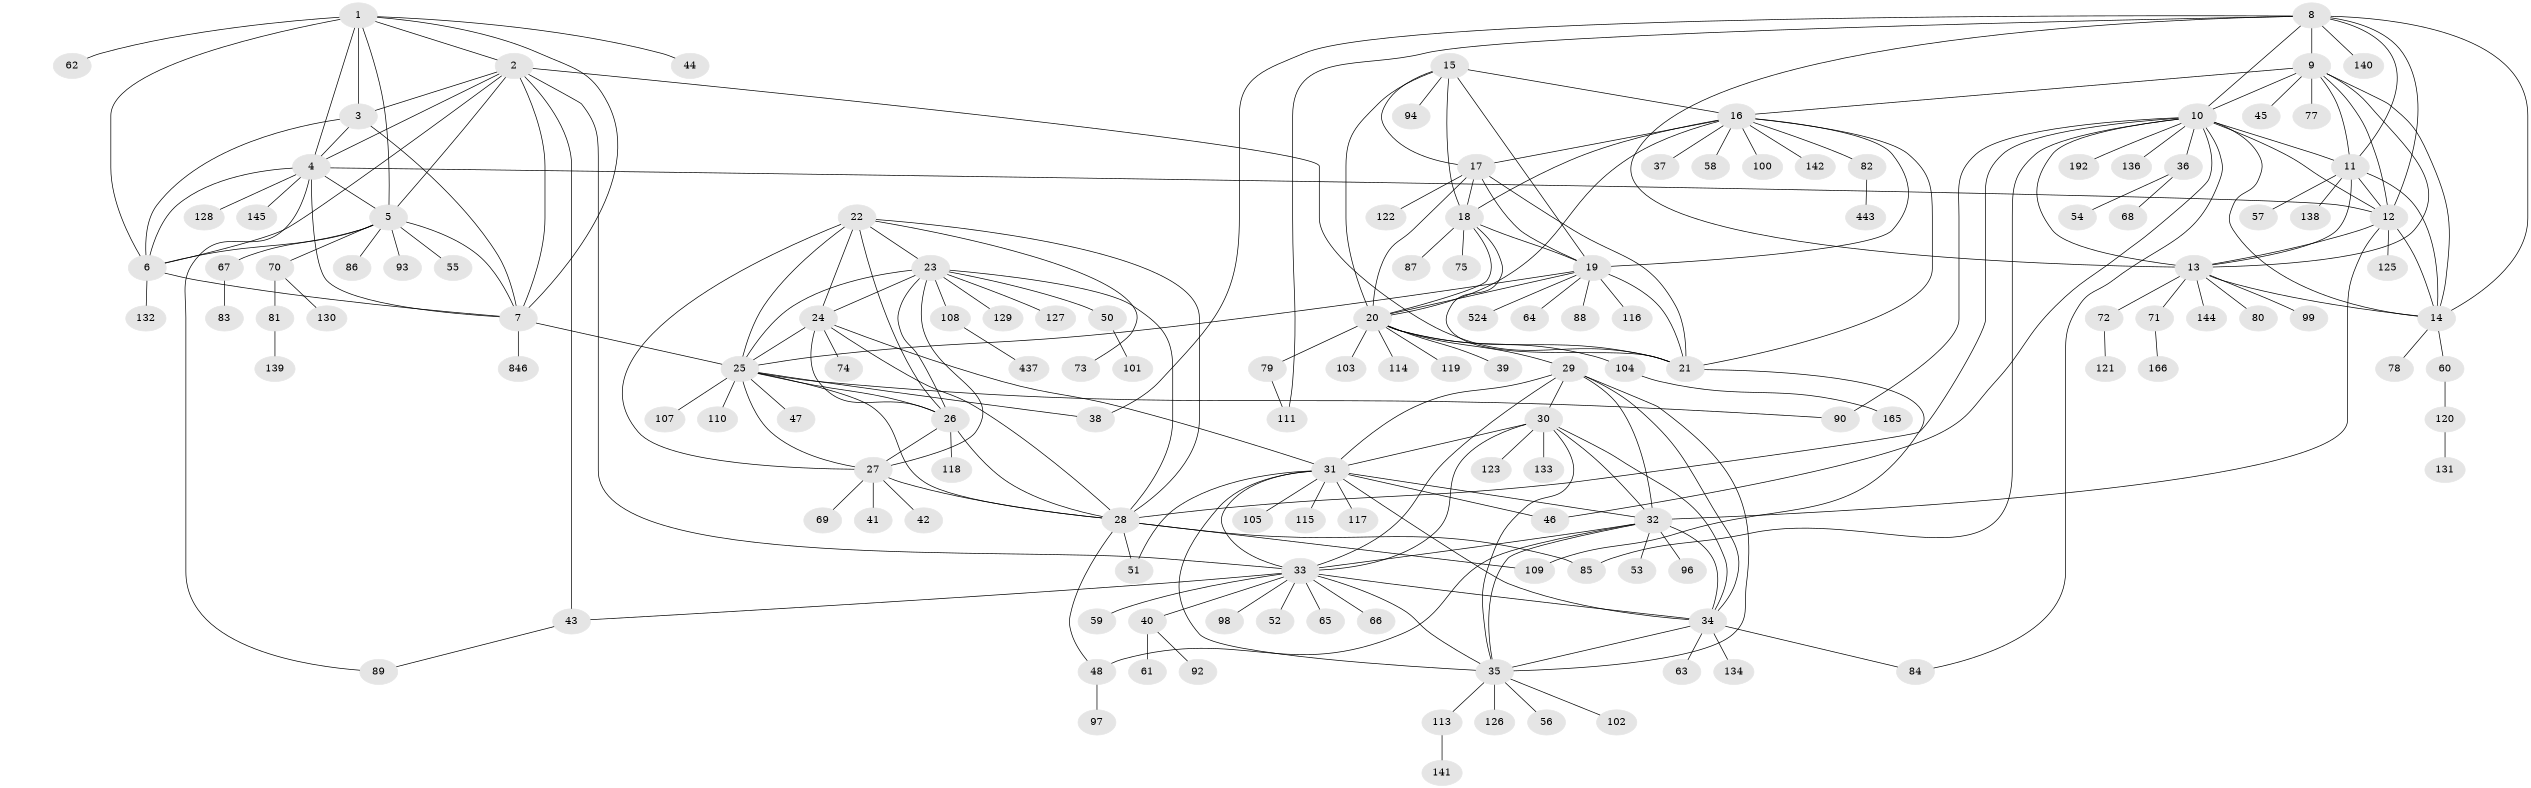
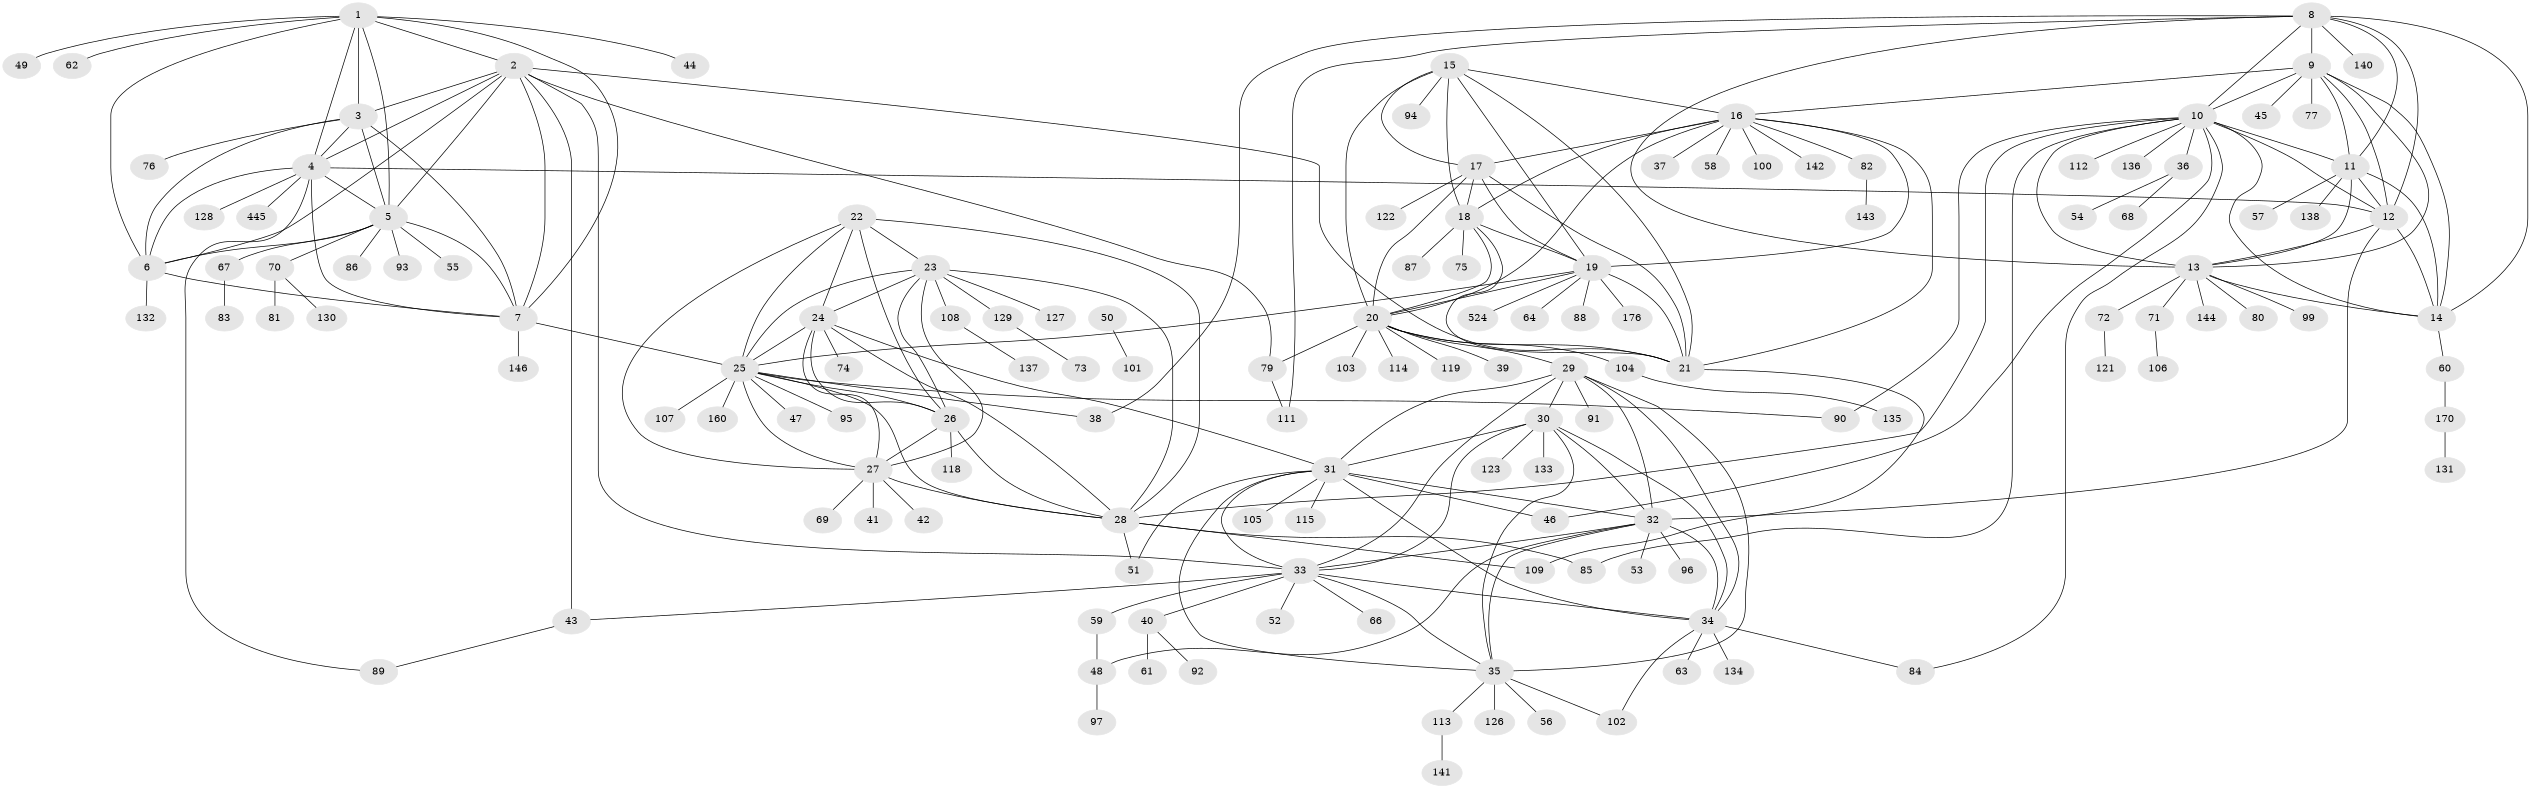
none -> (22, 66)
none -> (372, 163)
none -> (149, 167)
(2079, 167) -> (2079, 167)
none -> (925, 191)
none -> (1620, 197)
(257, 217) -> (257, 217)
(1866, 217) -> (1866, 217)
(1045, 261) -> (1042, 344)
(2388, 268) -> none
(1022, 288) -> none
(1632, 318) -> (1632, 318)
(275, 369) -> none
(518, 369) -> (518, 369)
(1029, 369) -> (1029, 369)
(2158, 369) -> (2158, 369)
(2395, 369) -> none
none -> (804, 373)
(718, 419) -> (718, 419)
none -> (847, 419)
none -> (1594, 419)
(1892, 419) -> (1892, 419)
(2445, 419) -> (2445, 419)
(1358, 520) -> none
(1077, 594) -> (1097, 647)
(1225, 621) -> none
(1326, 621) -> none
(1601, 647) -> (1652, 665)
